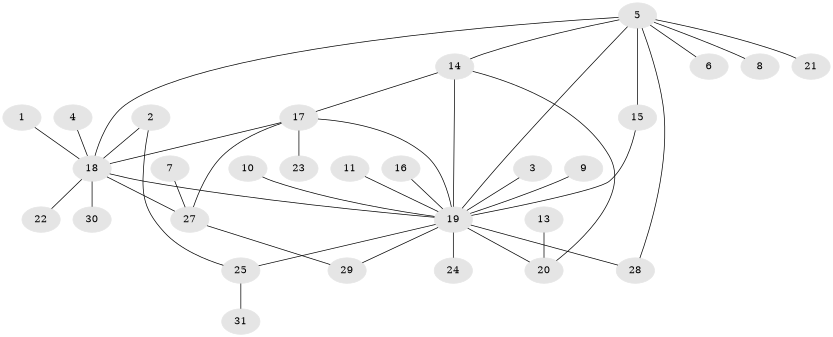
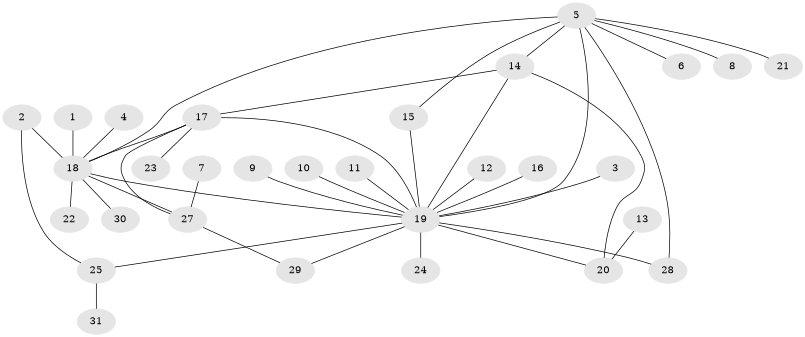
none -> (487, 169)
